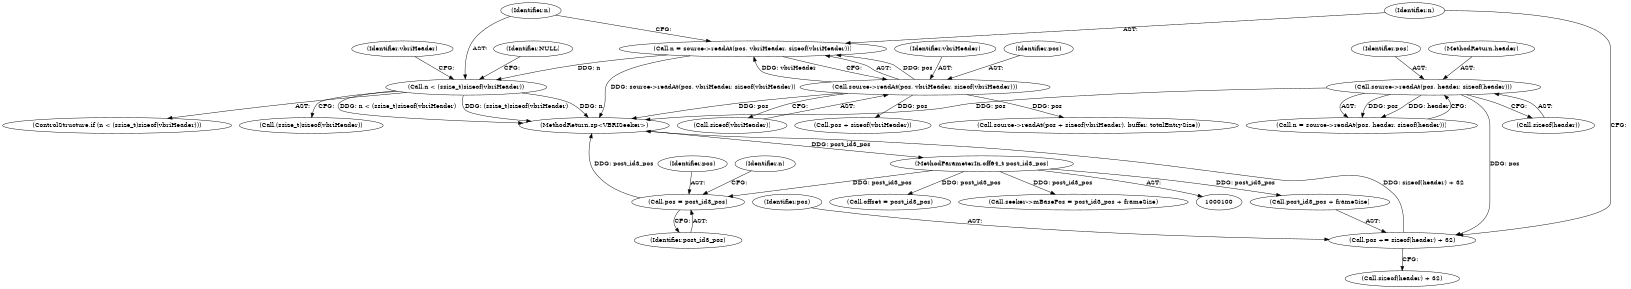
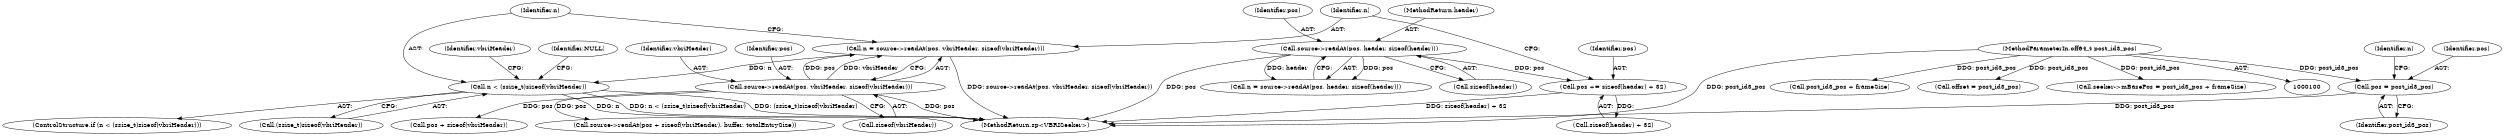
none -> (416, 106)
(783, 144) -> (1509, 119)
(1359, 220) -> (1598, 109)
(1411, 260) -> (1627, 106)
